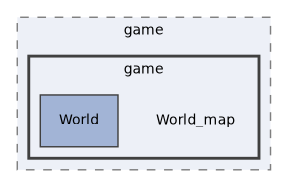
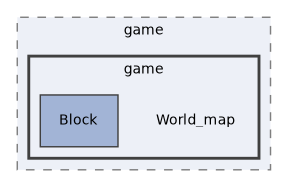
(79, 121) -> (79, 121)
